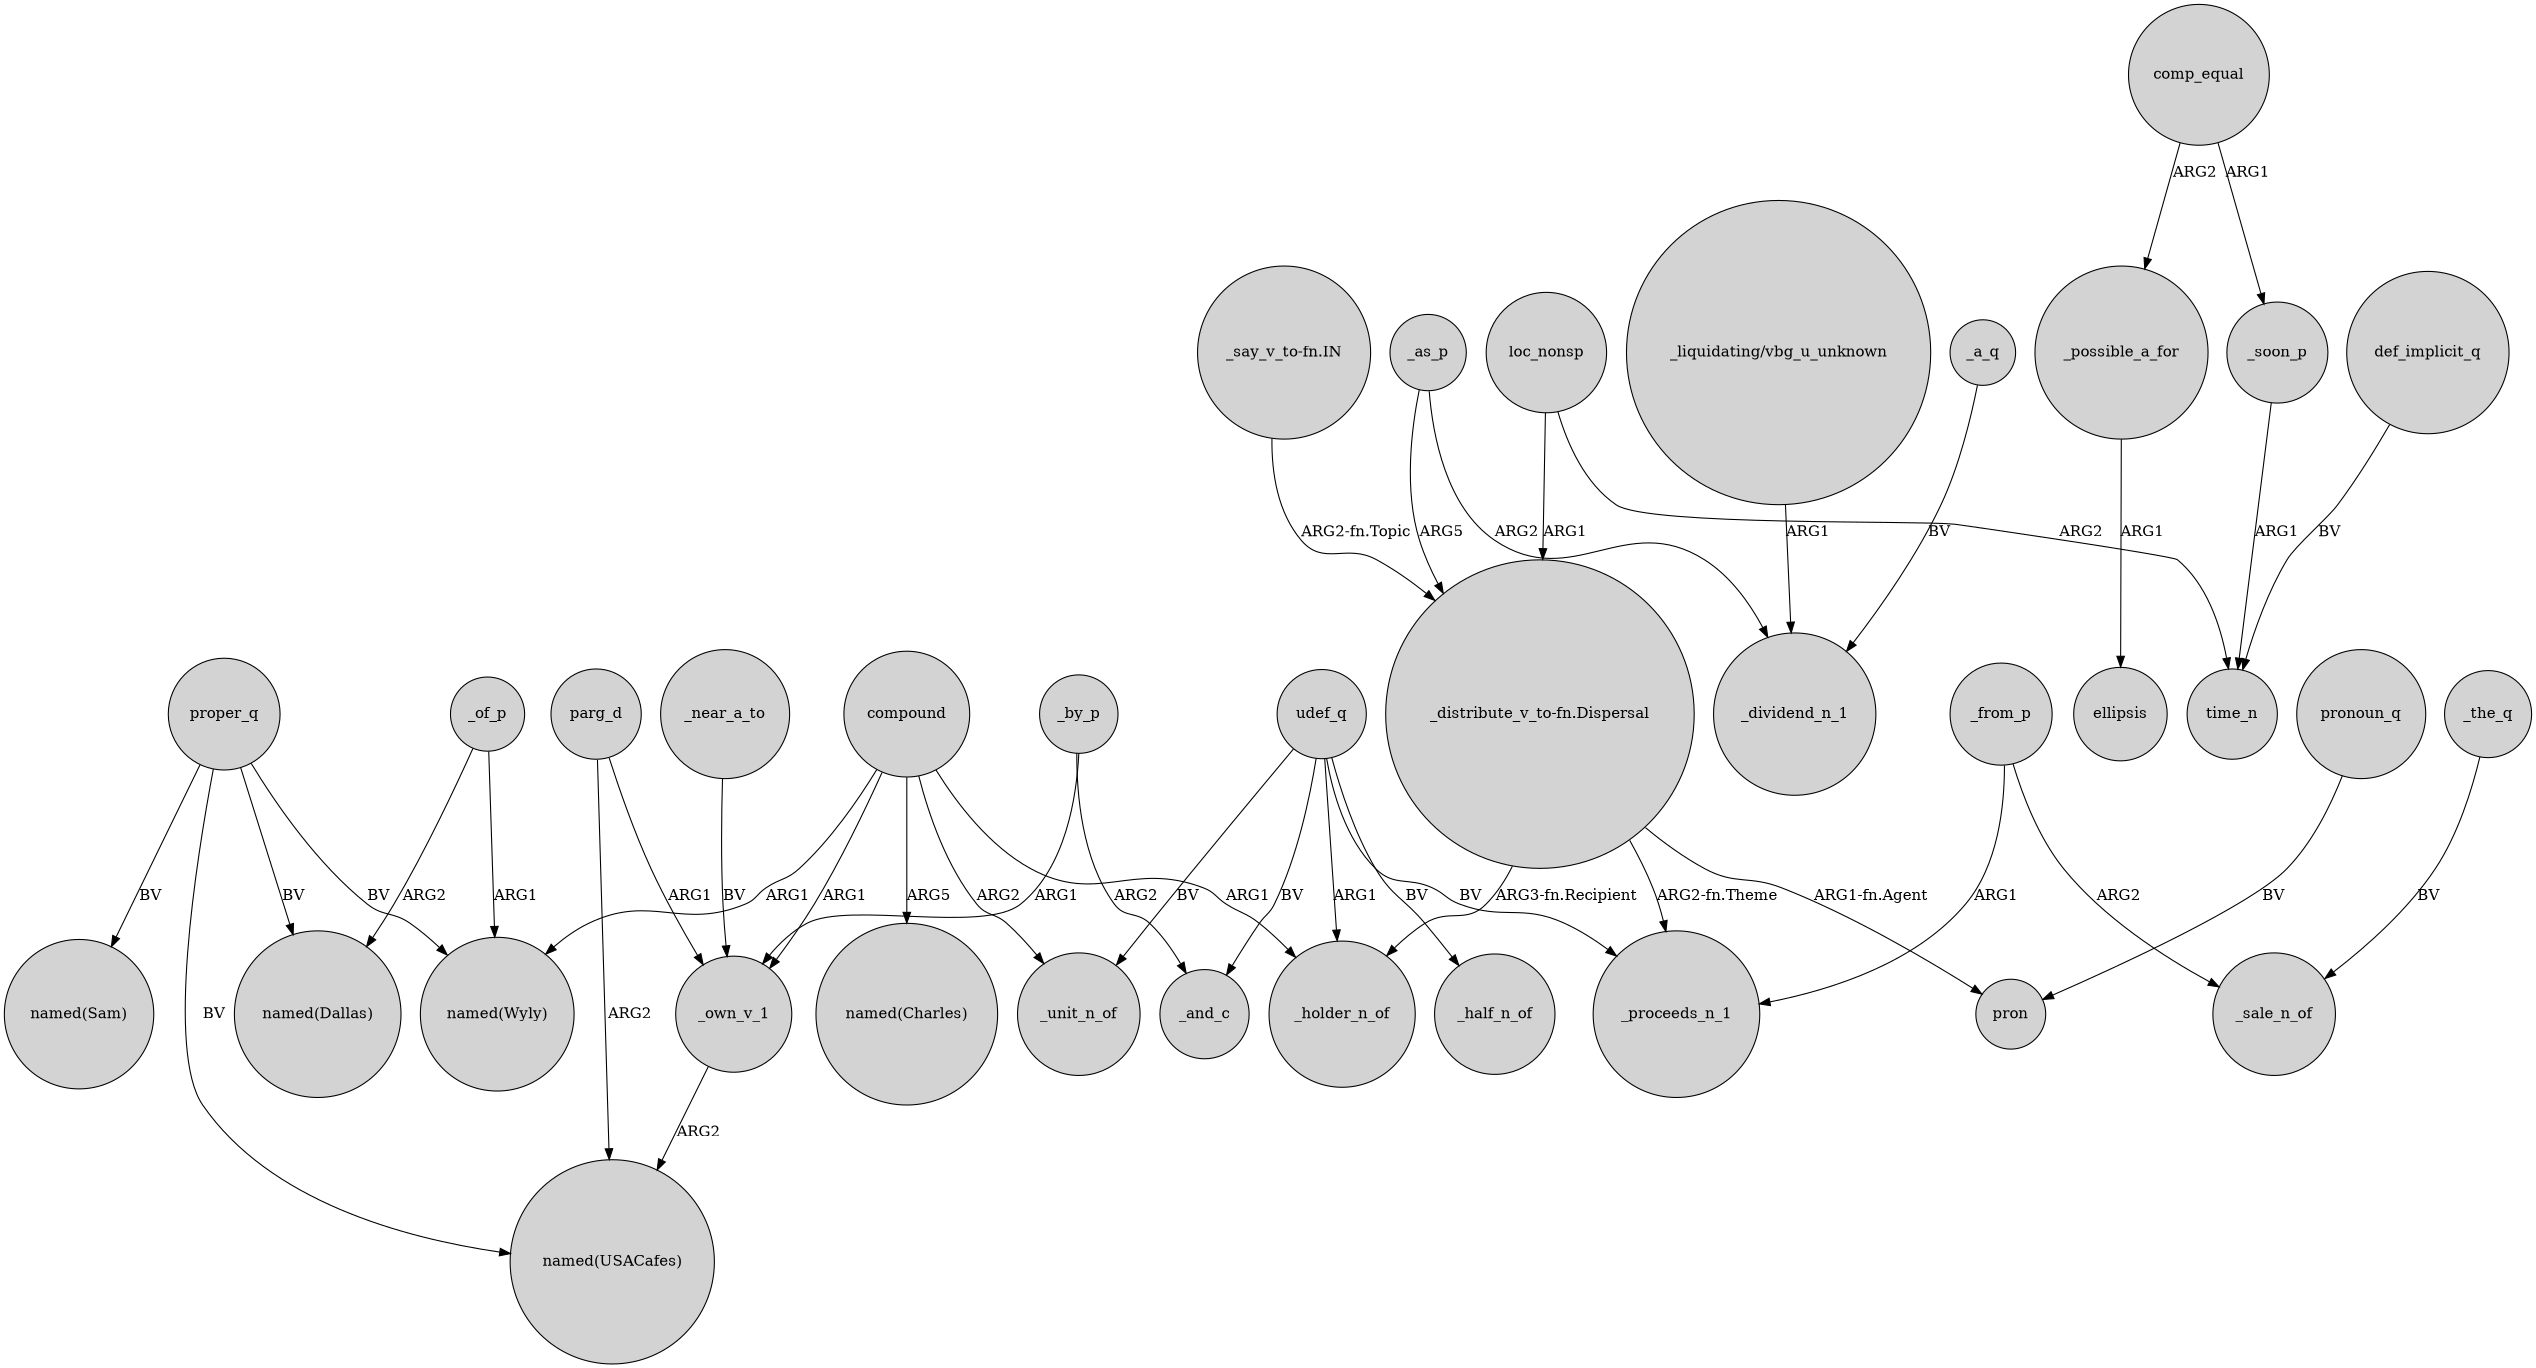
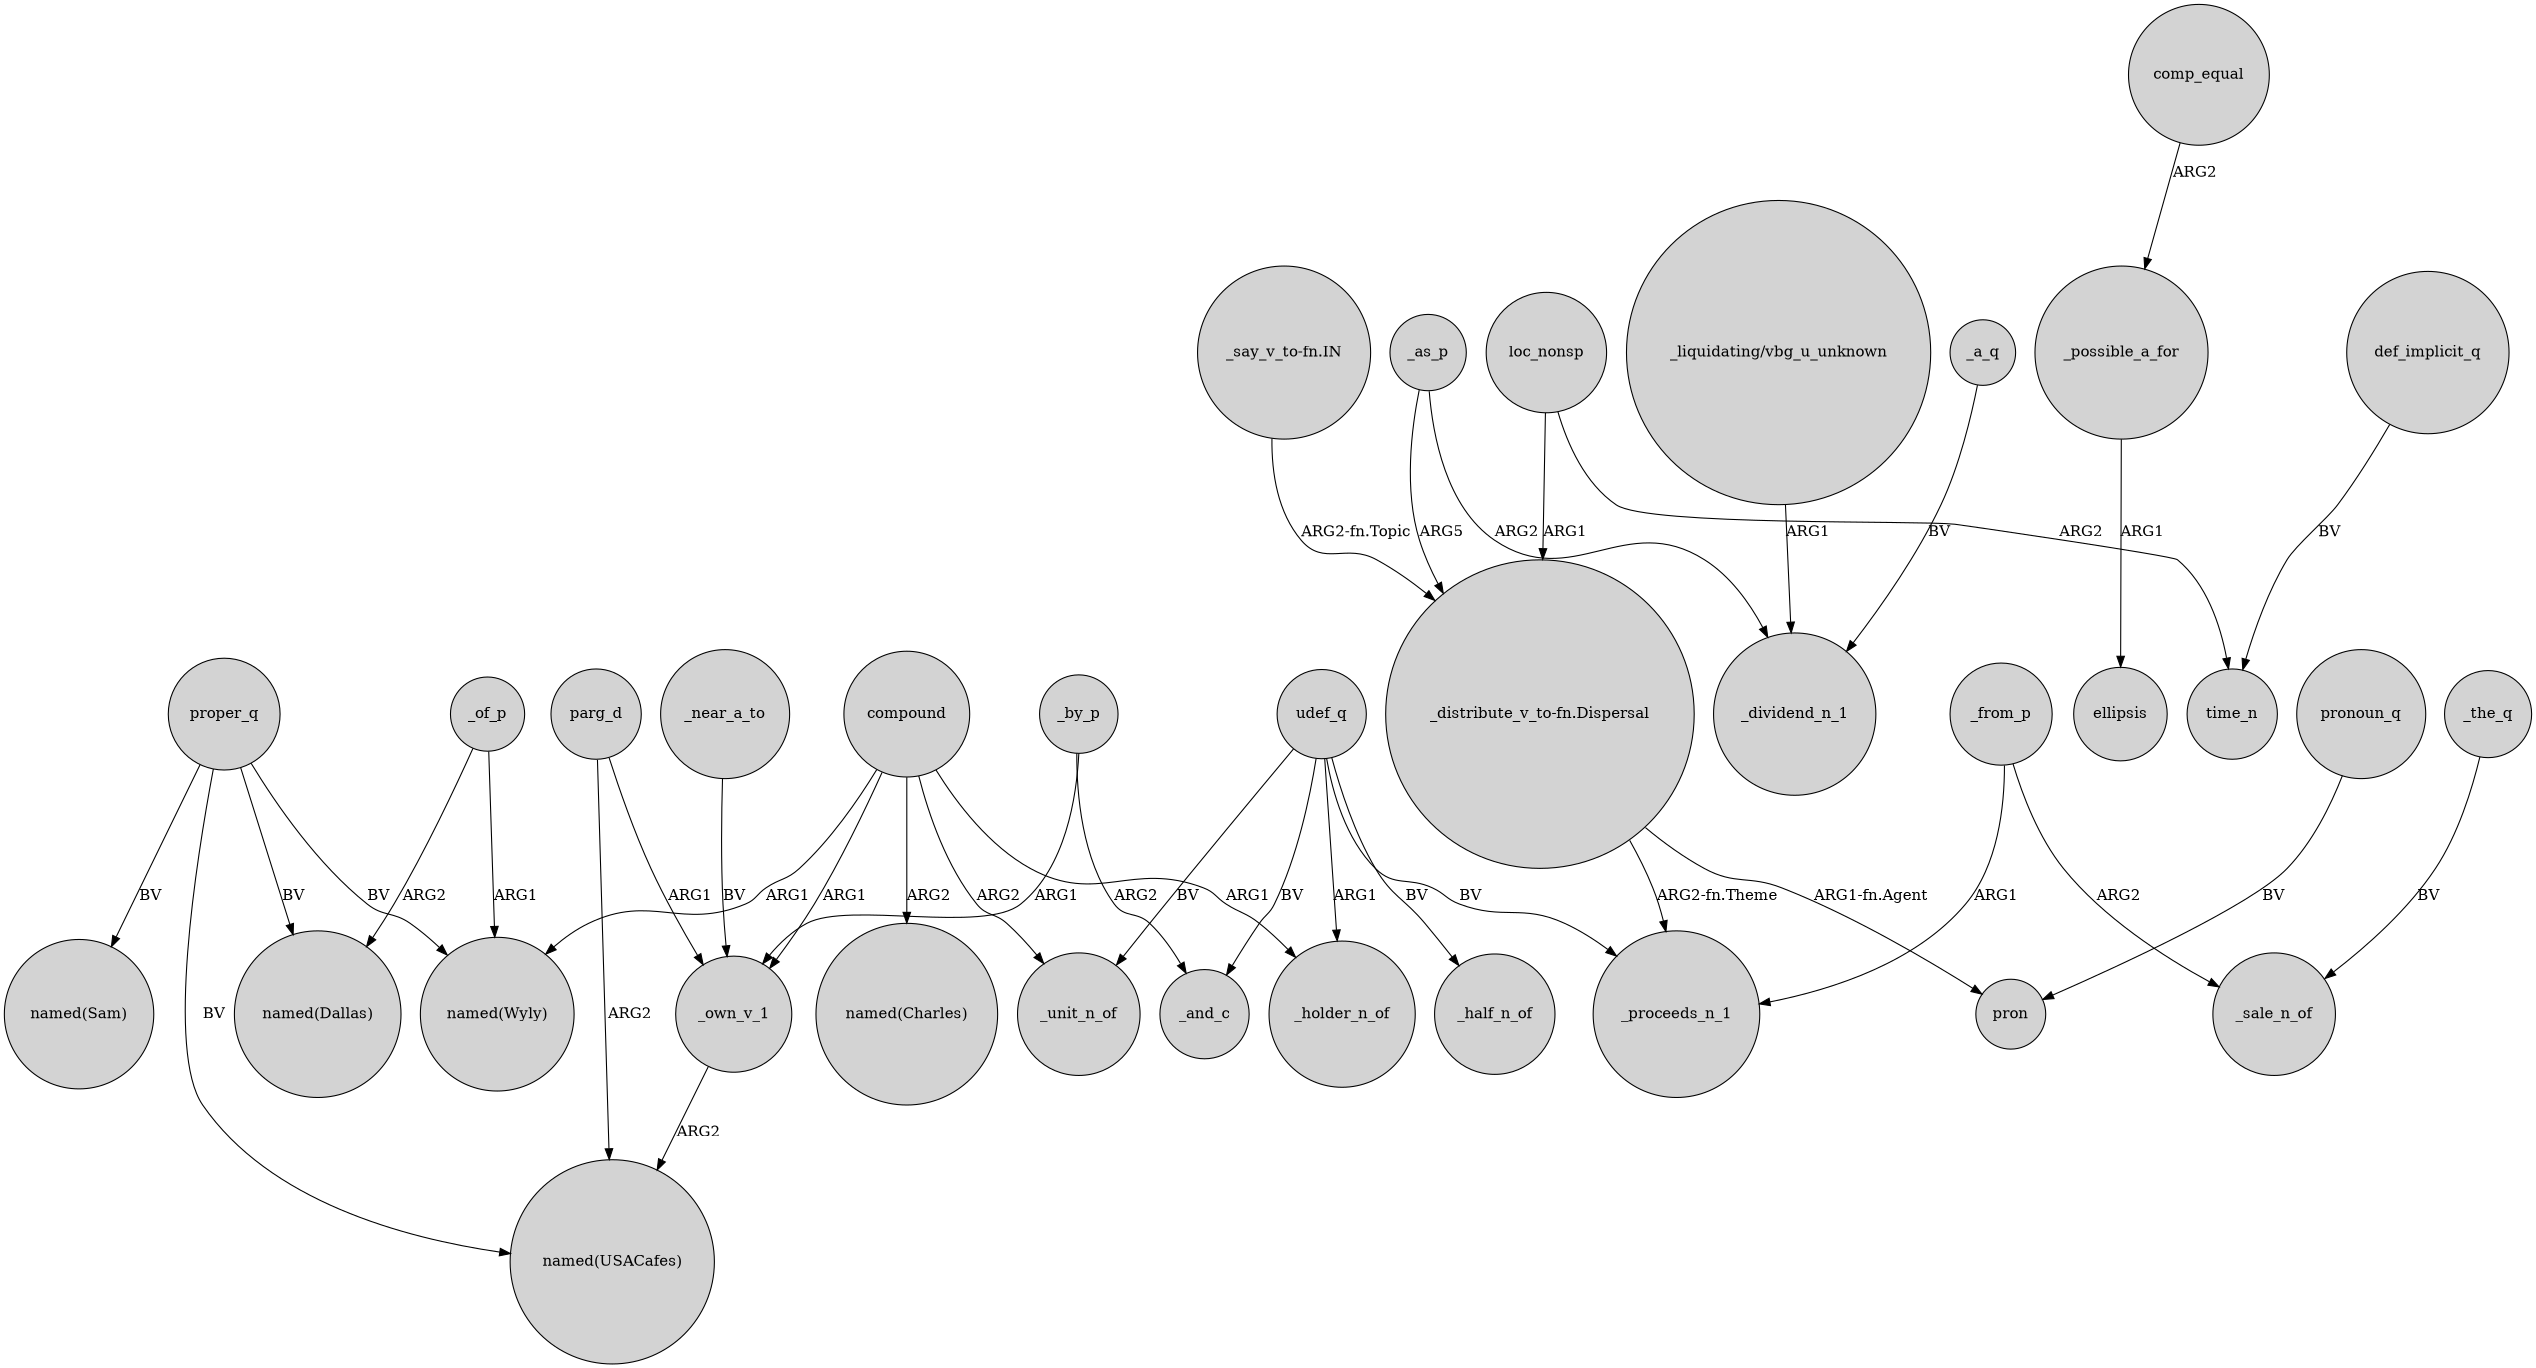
(2277, 353) -> none
(929, 896) -> (929, 896)
(1460, 915) -> none
